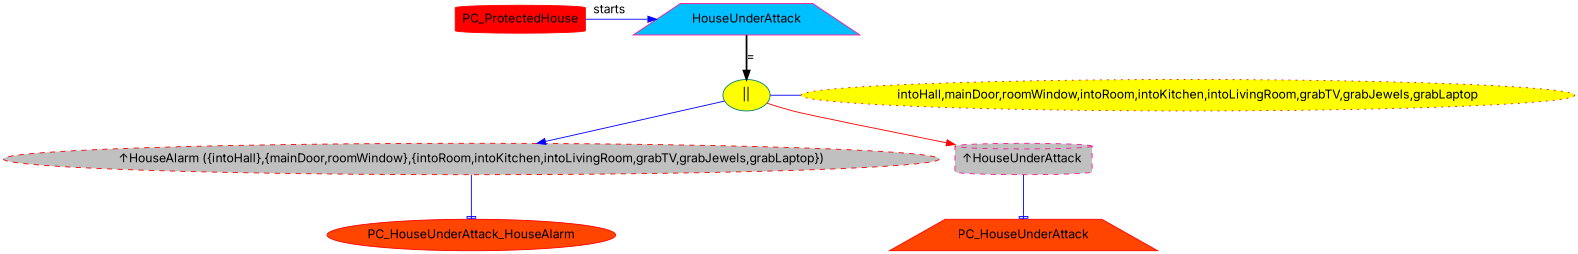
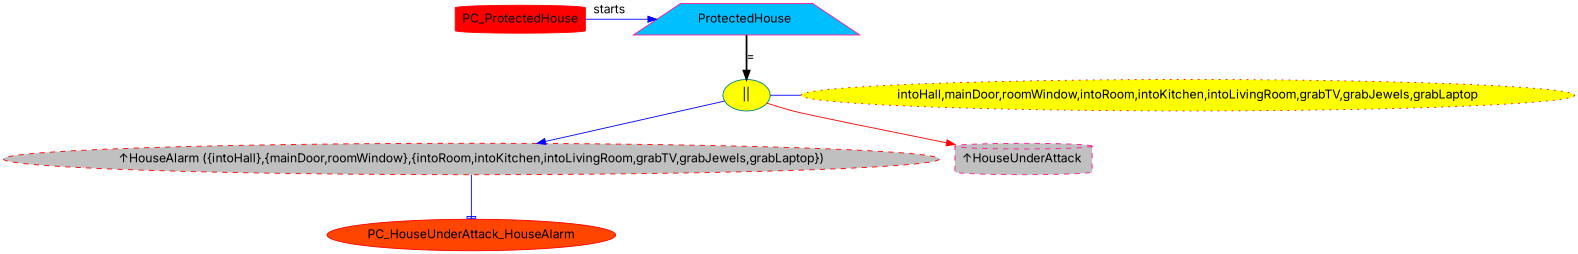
(747, 19) -> (747, 19)
(1024, 235) -> none
